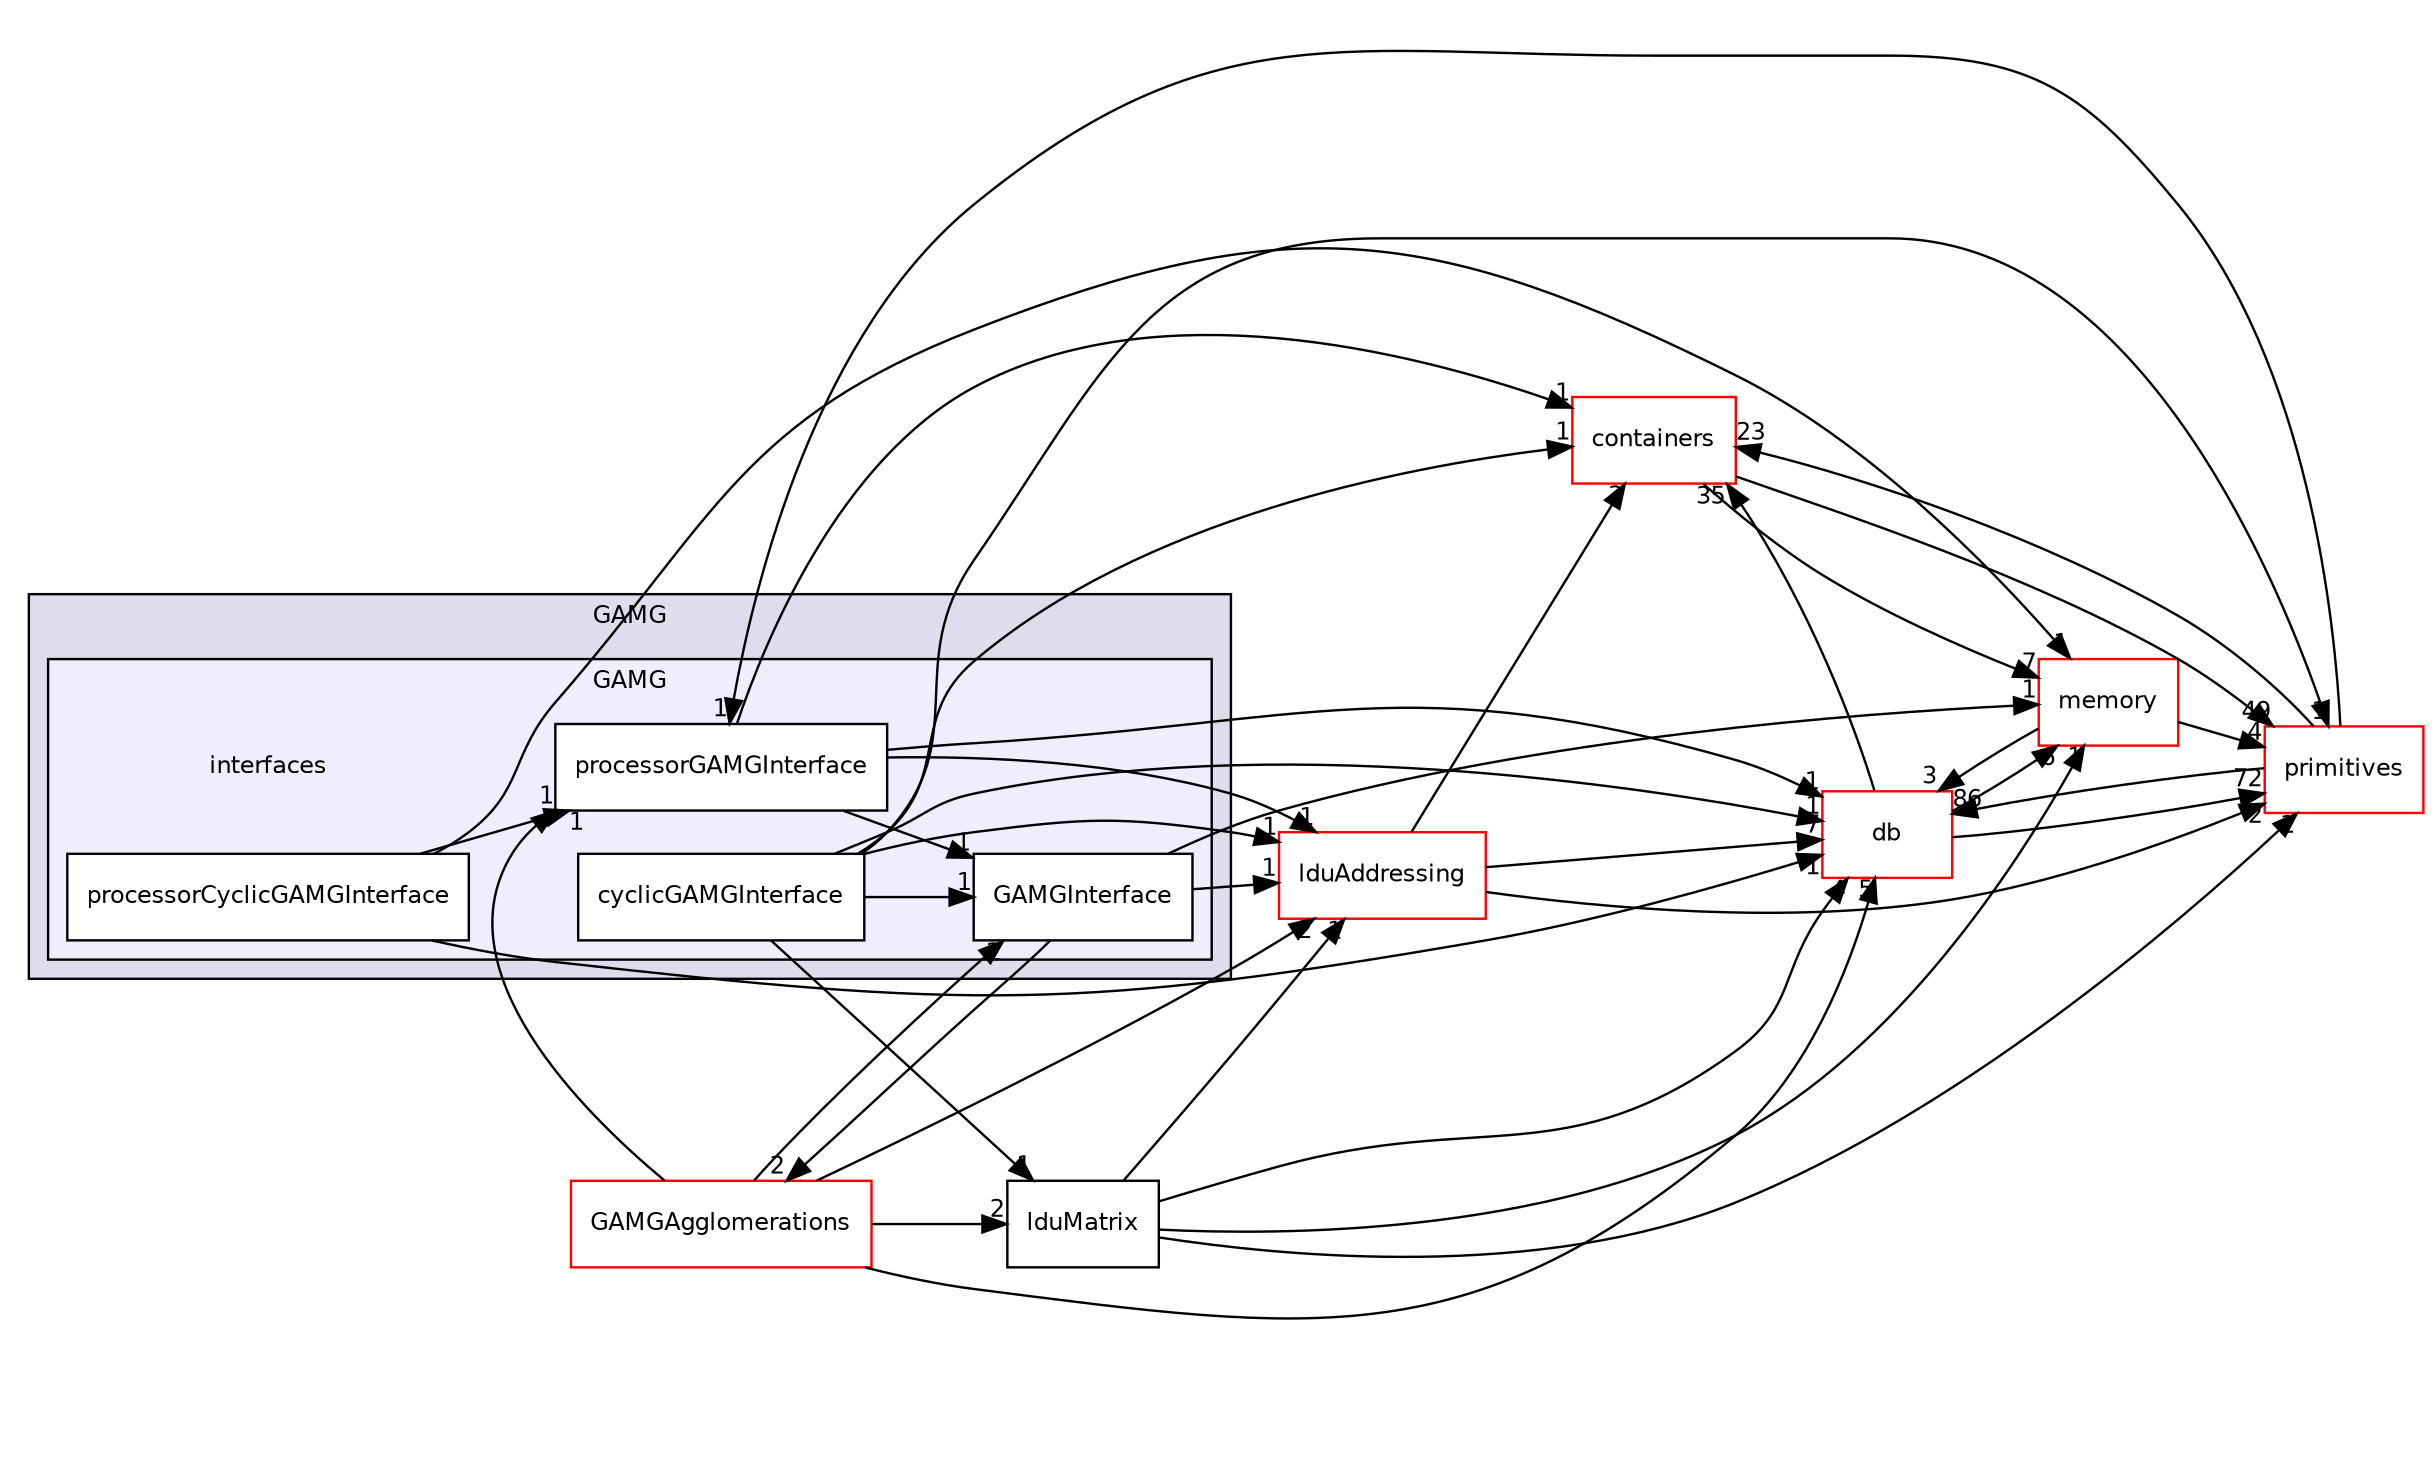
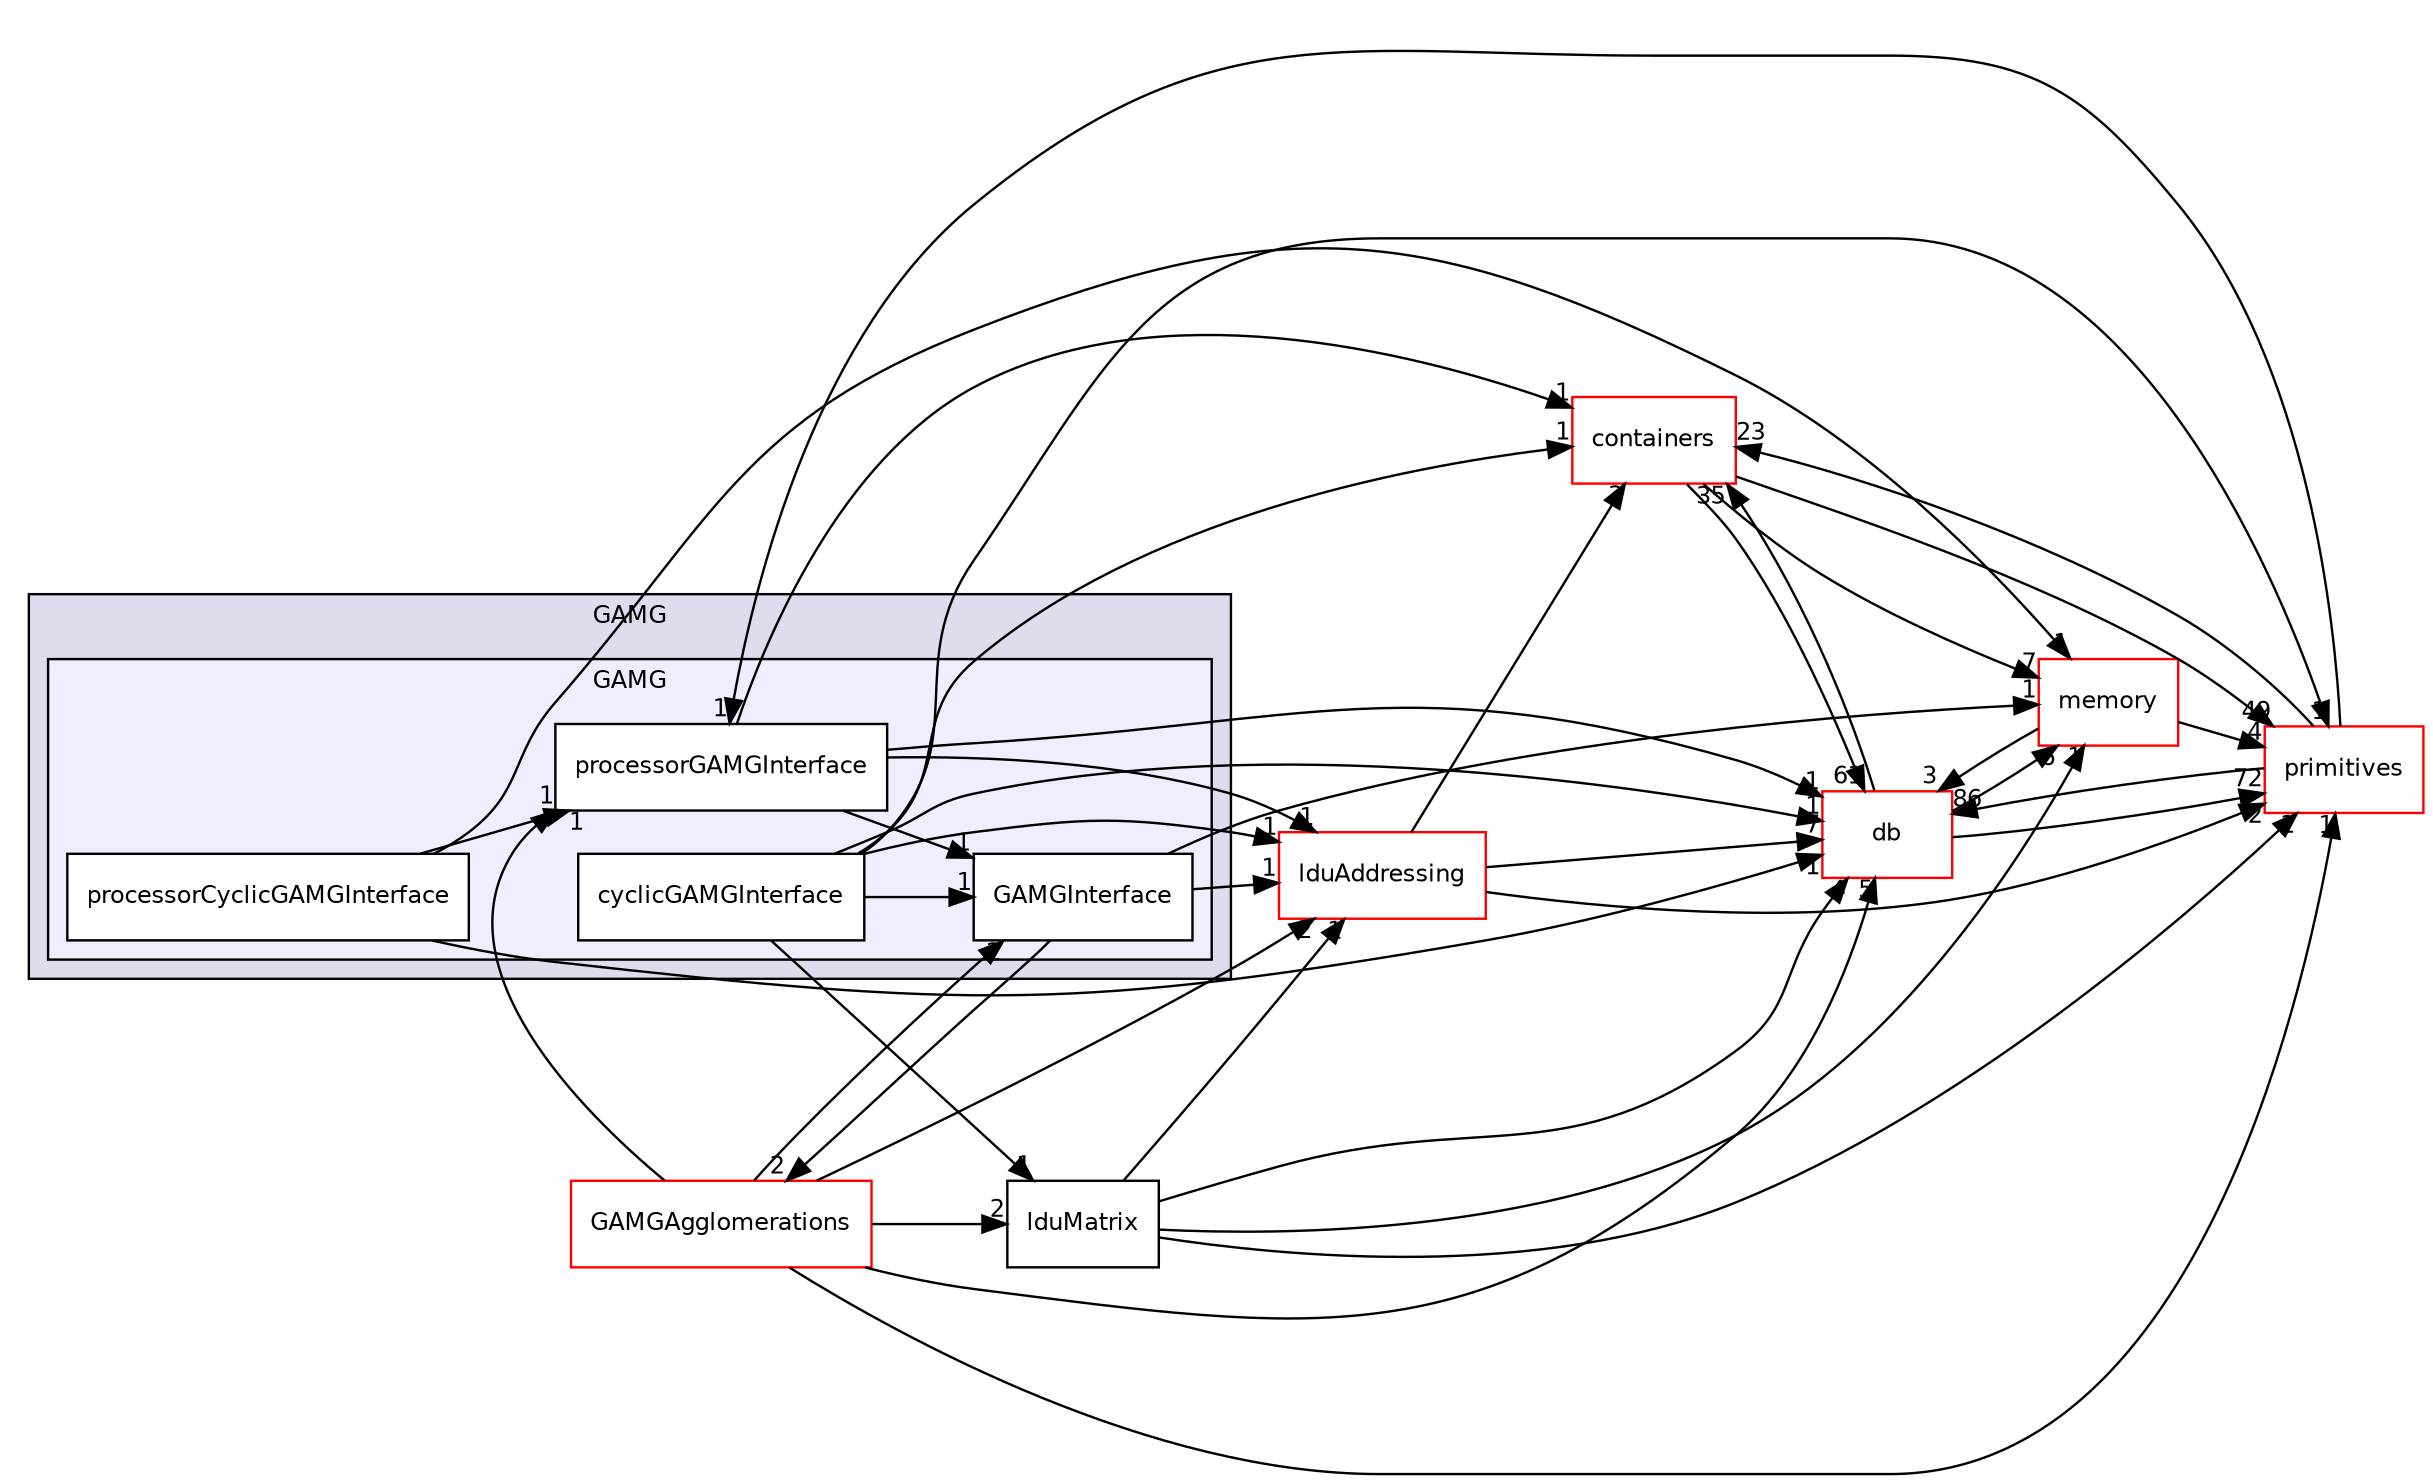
none -> (1785, 618)
(268, 767) -> none
none -> (1735, 1474)
